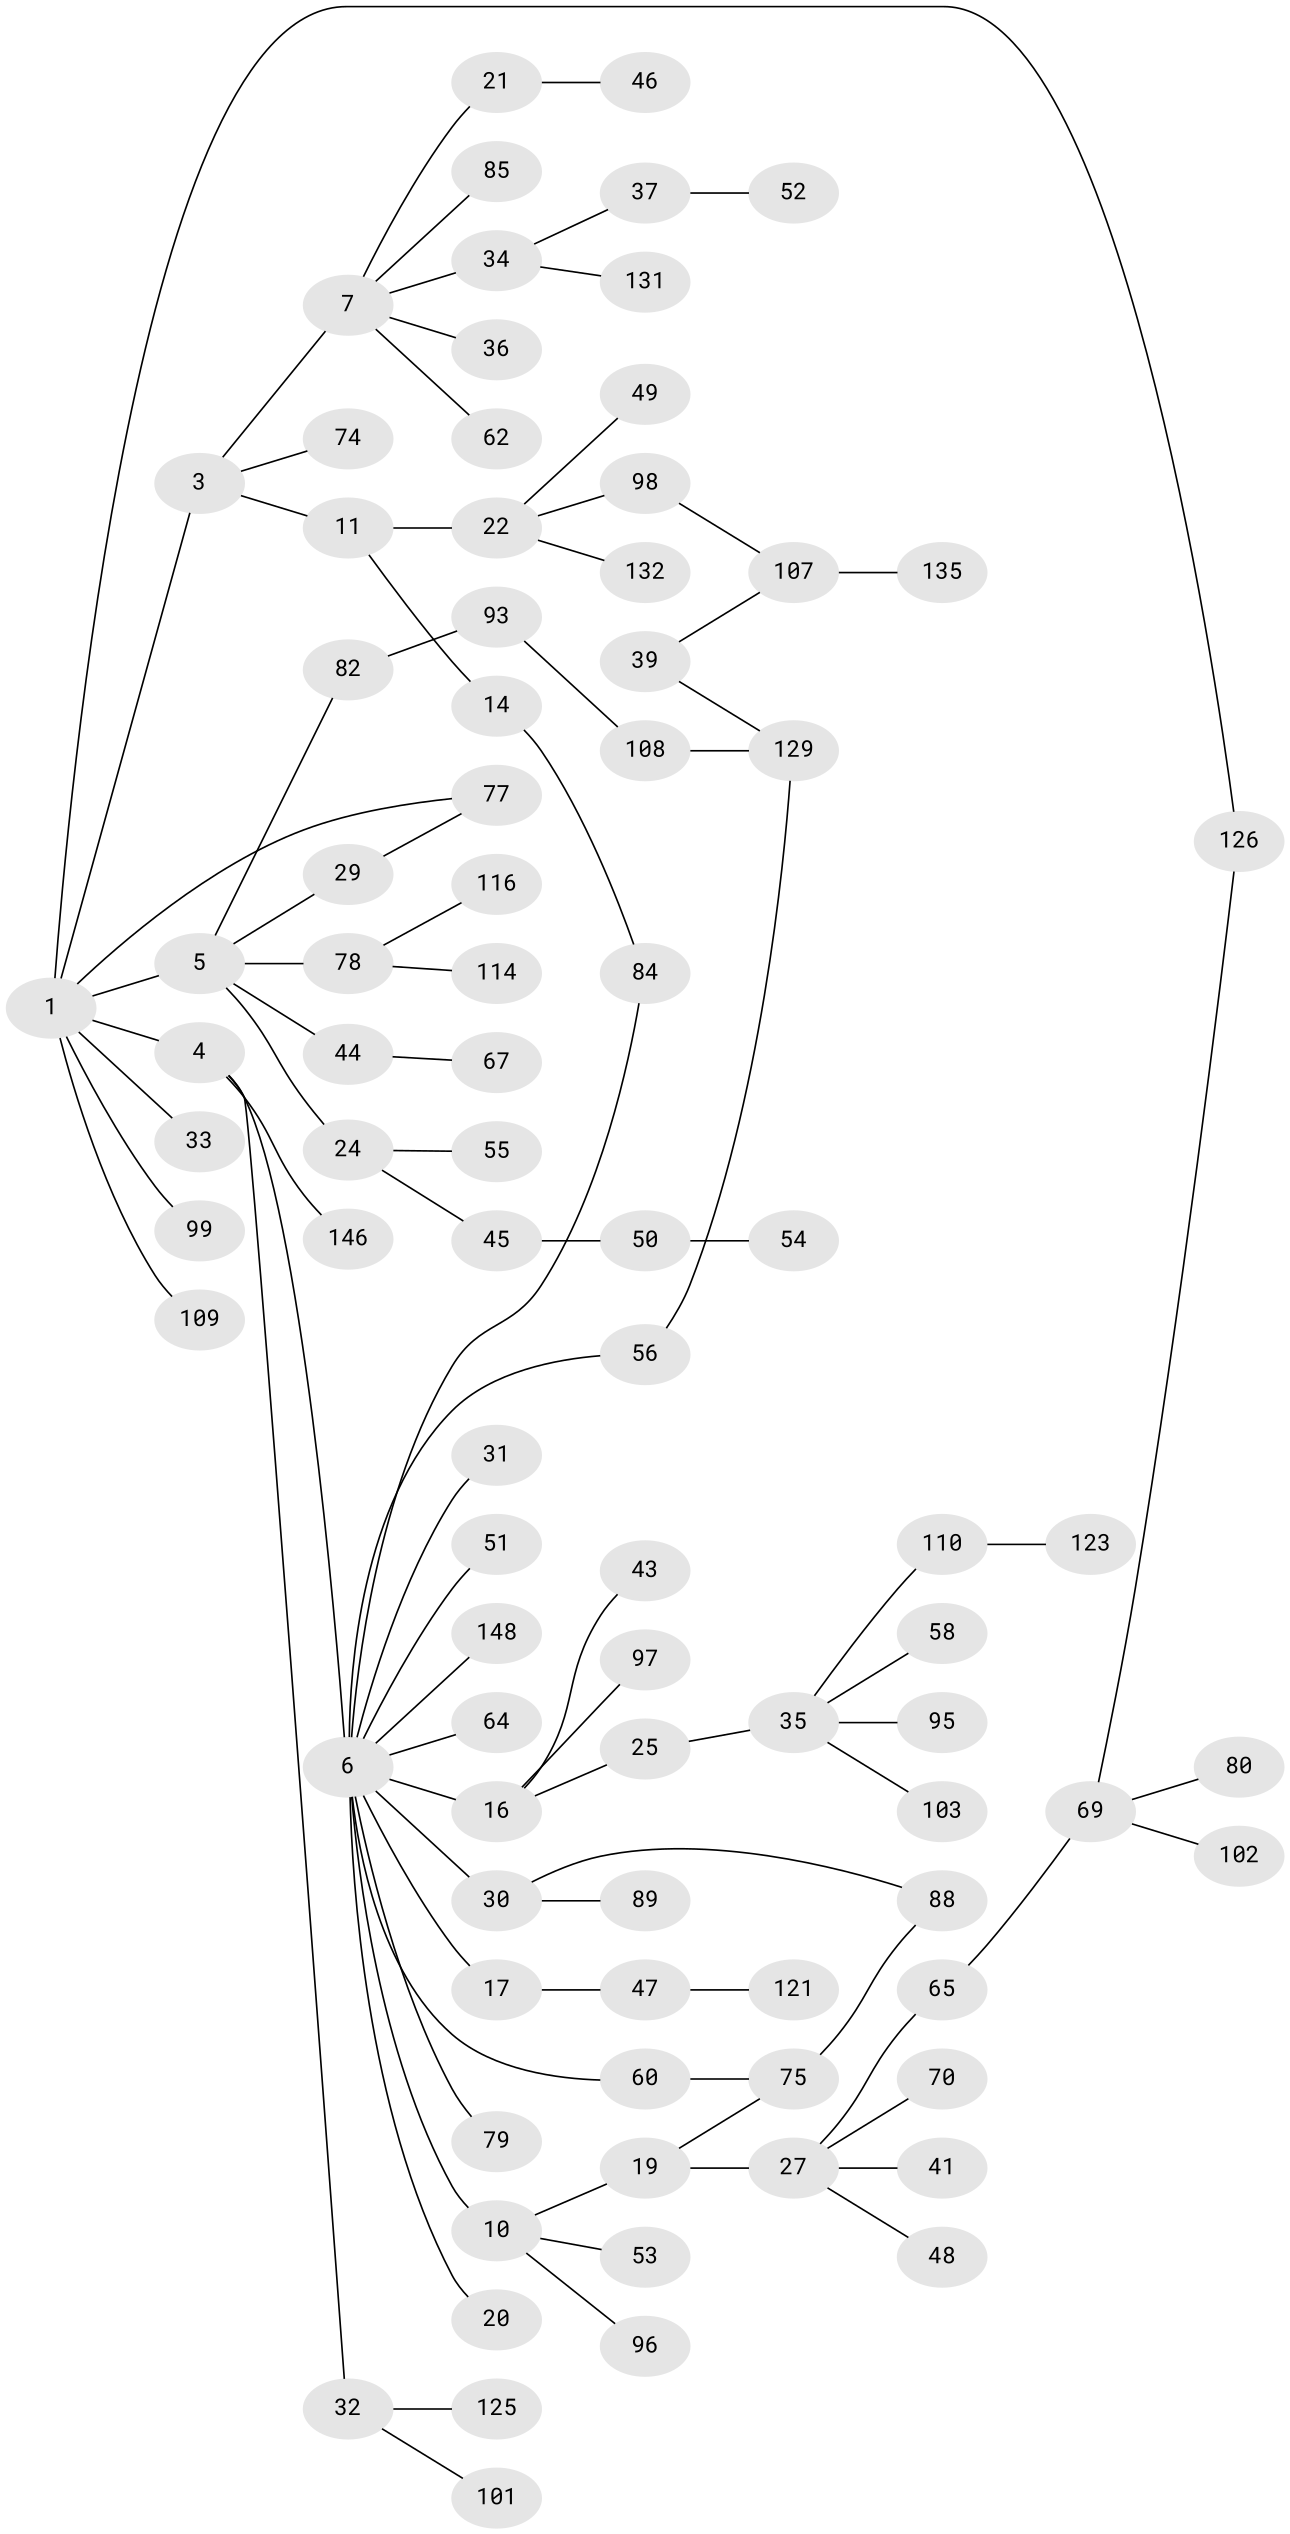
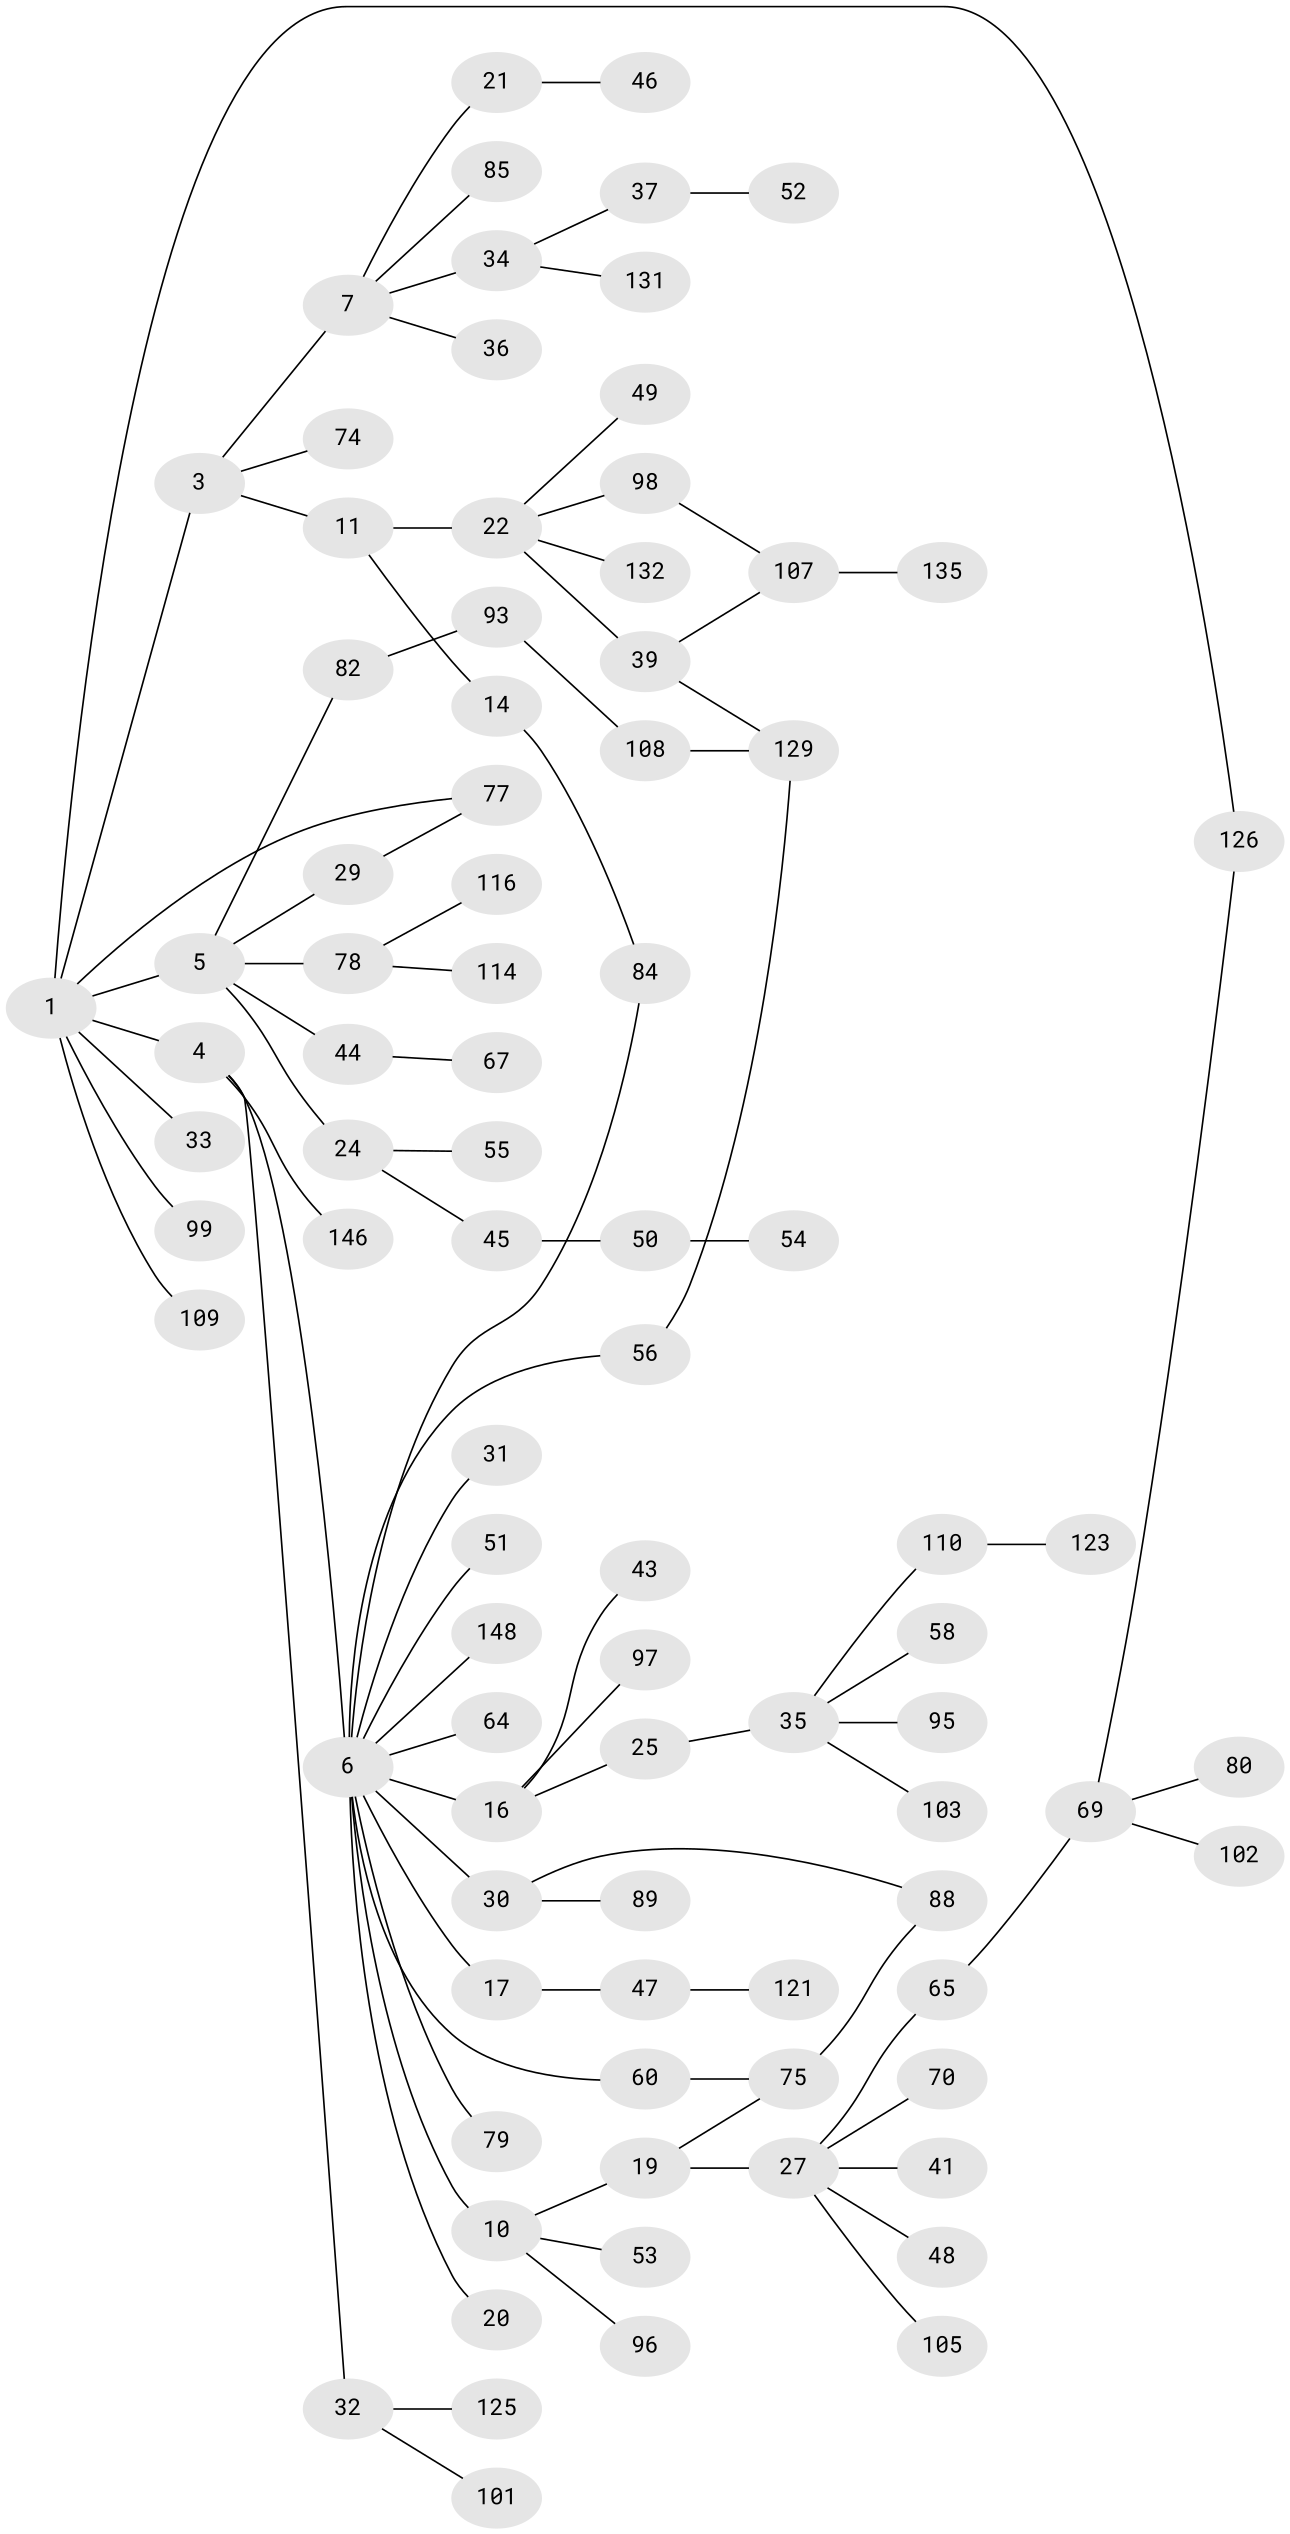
(497, 439) -> none
none -> (571, 595)
none -> (942, 2346)
